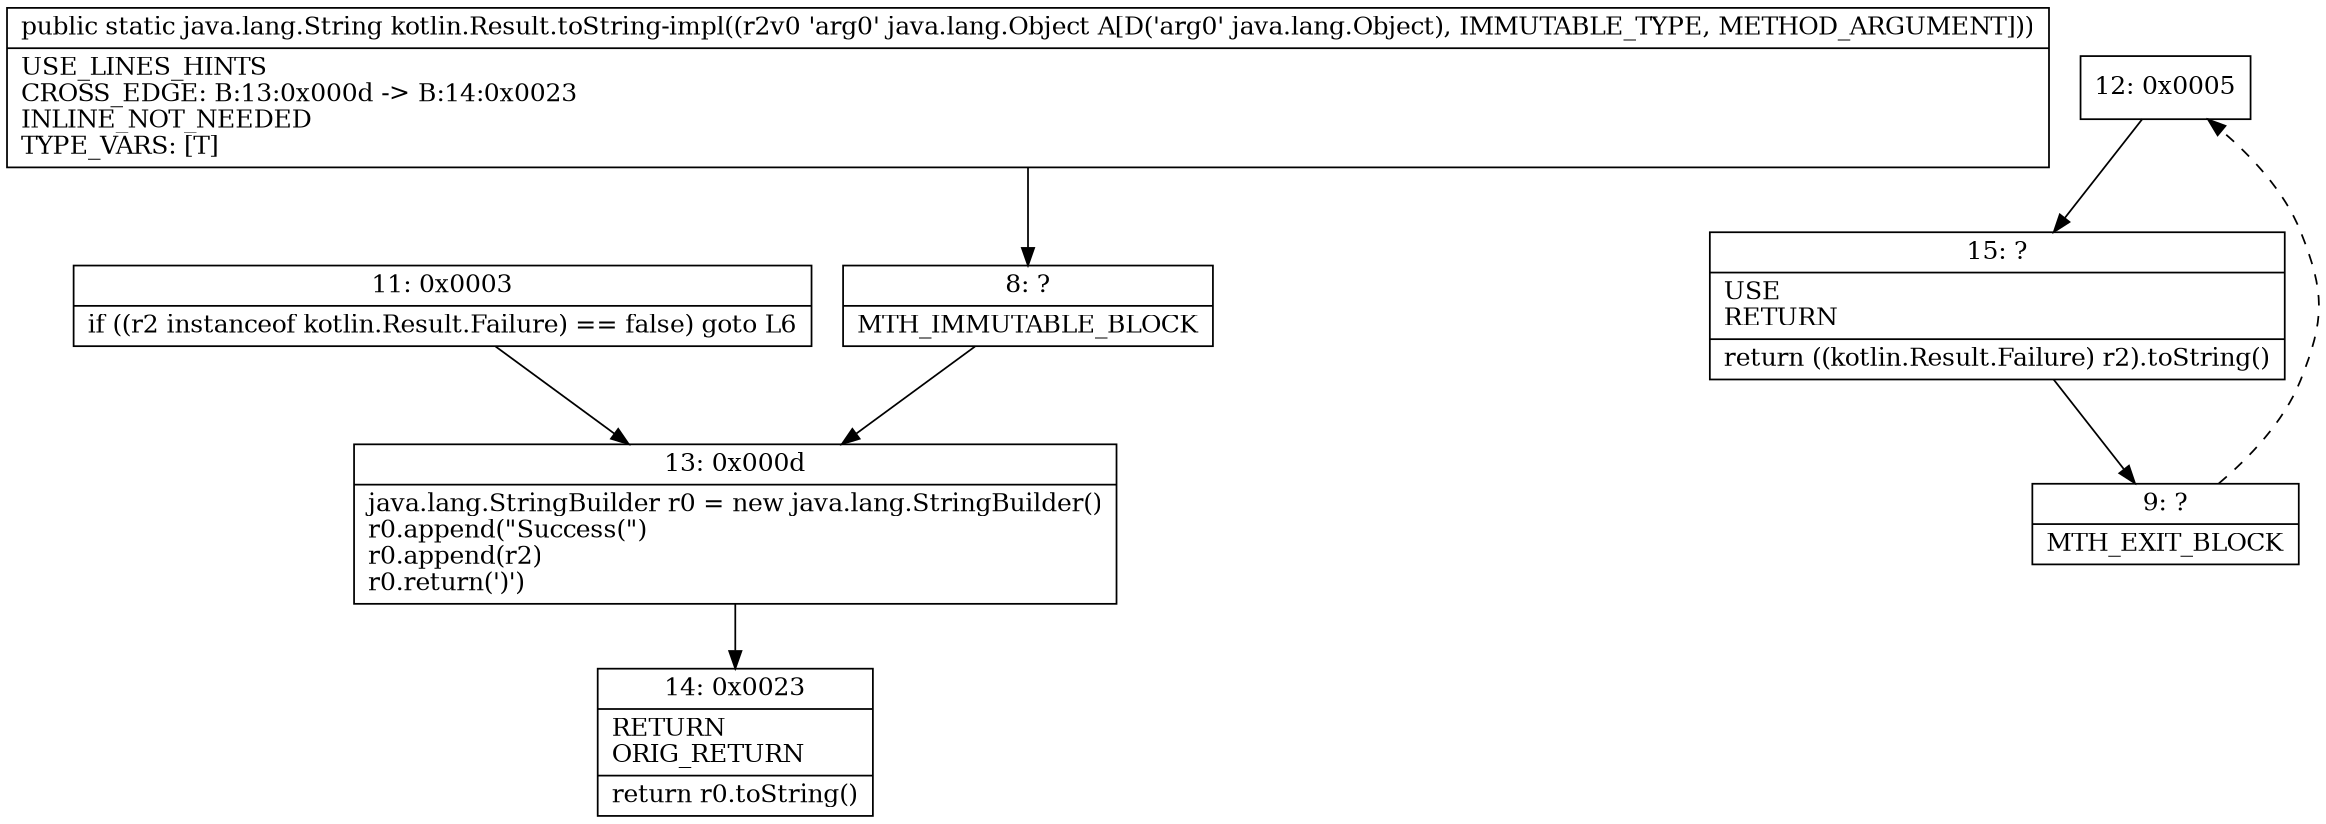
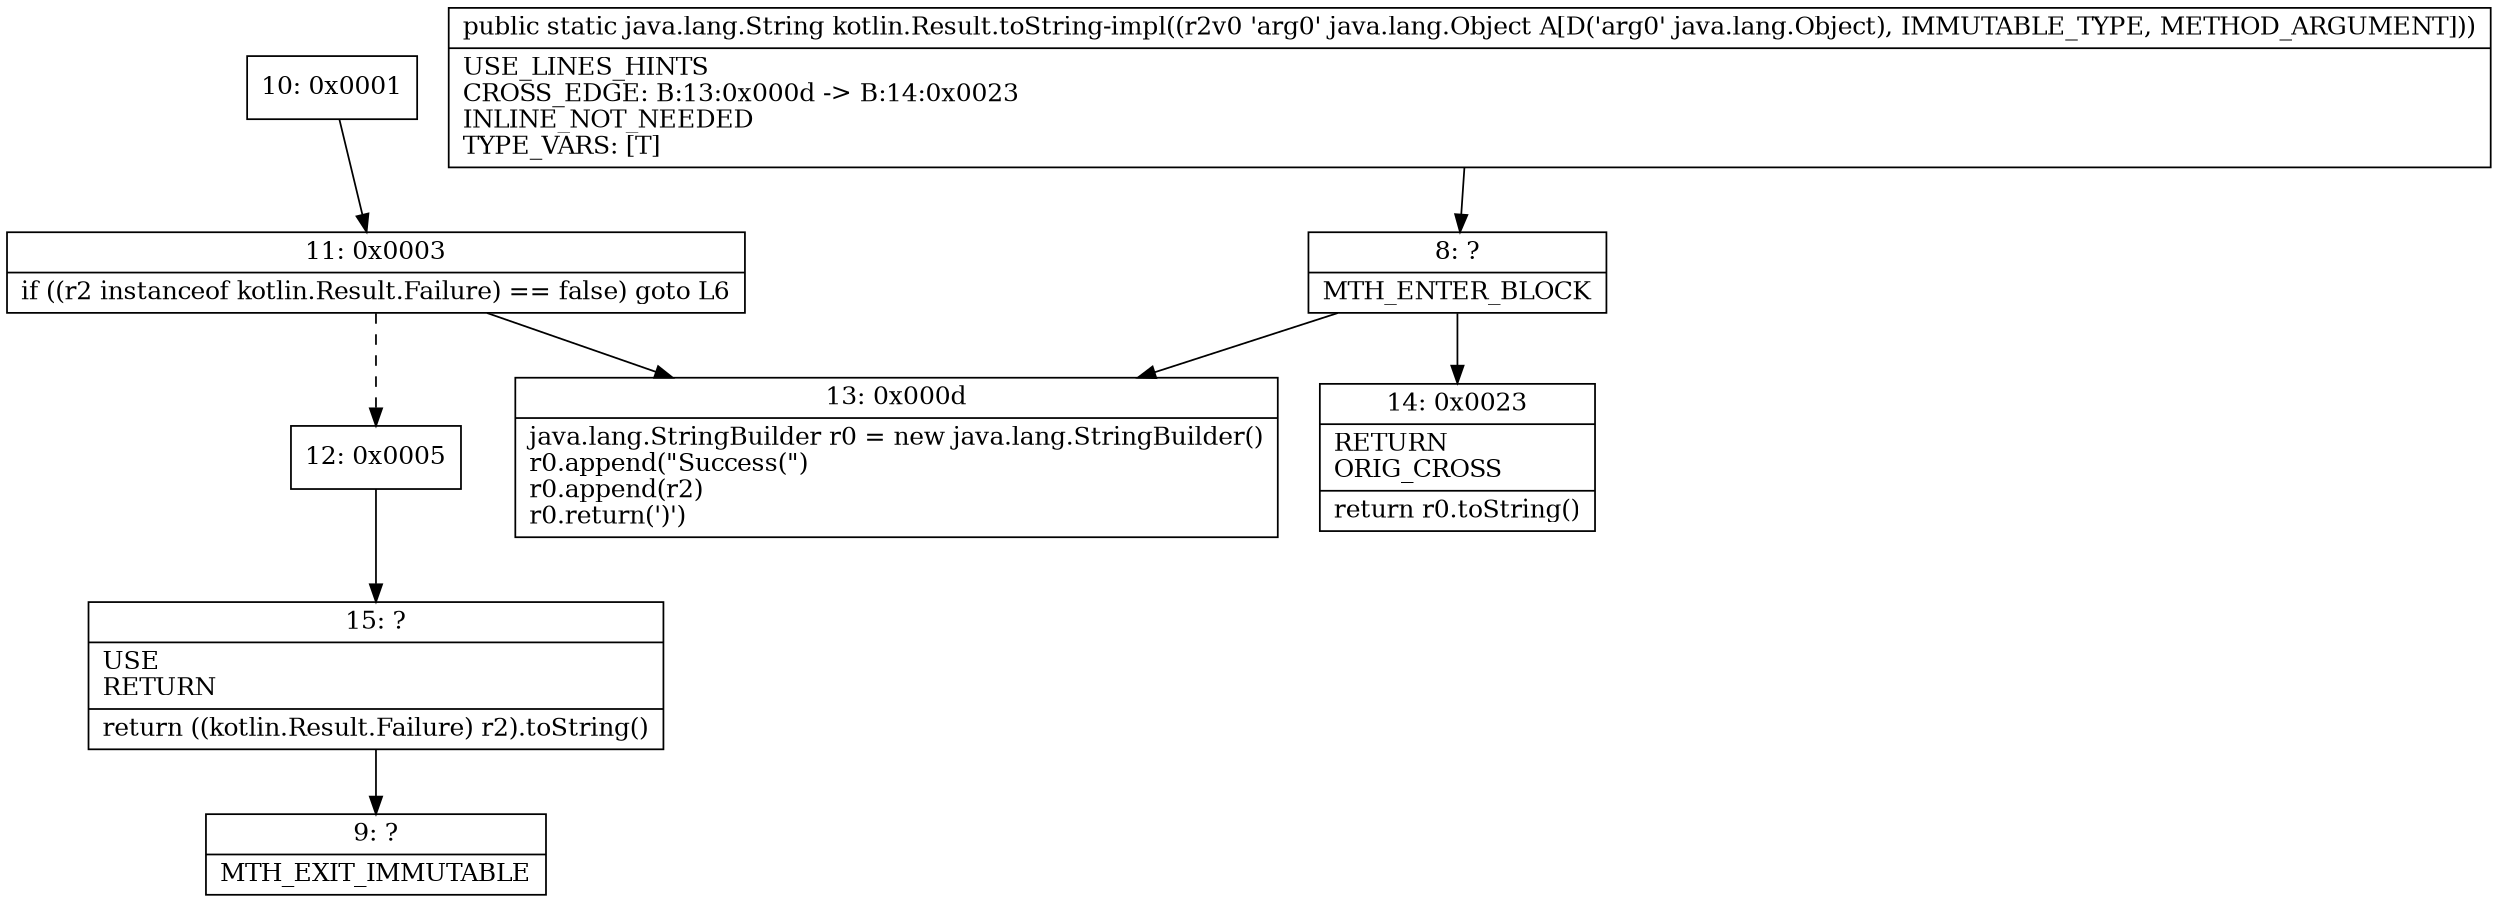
none -> (332, 88)
(2319, 308) -> (376, 360)
(1028, 325) -> (1457, 292)
(2166, 543) -> (376, 874)
(735, 627) -> (1457, 339)
(708, 755) -> (1419, 470)
